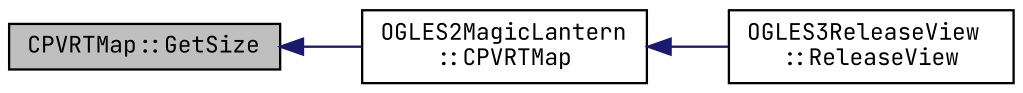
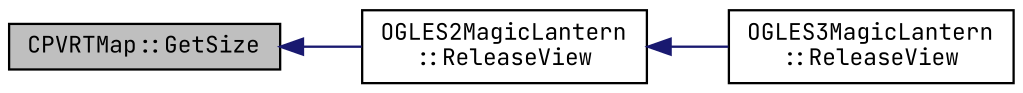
(505, 47) -> (505, 47)
(871, 47) -> (871, 47)
